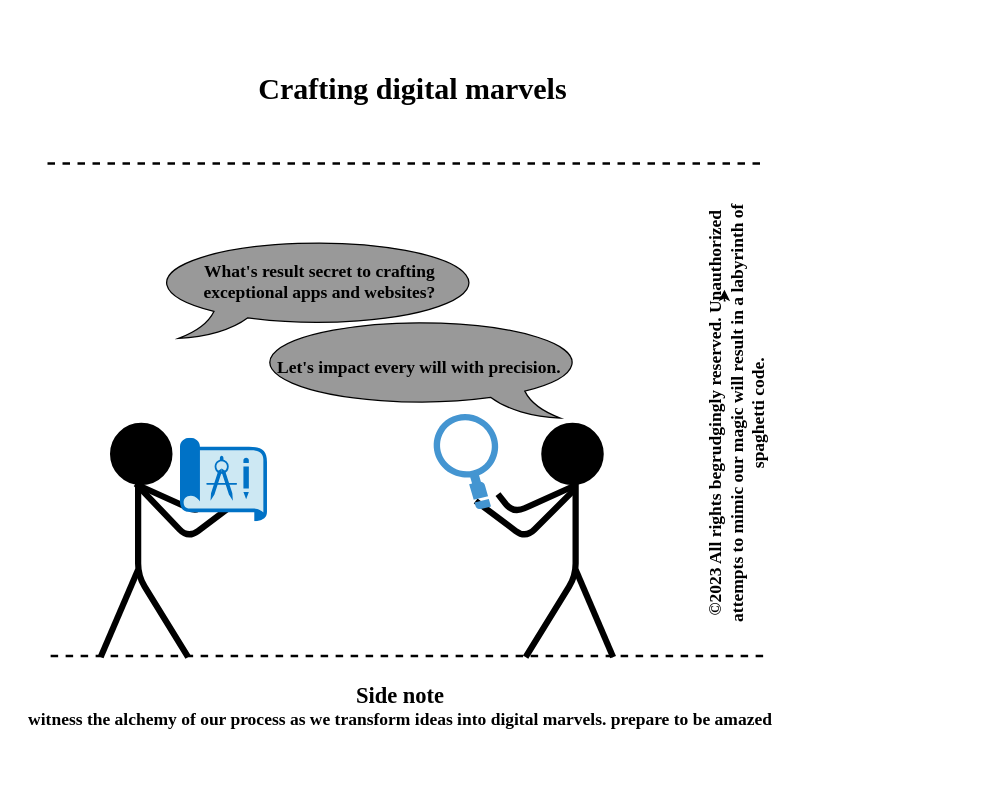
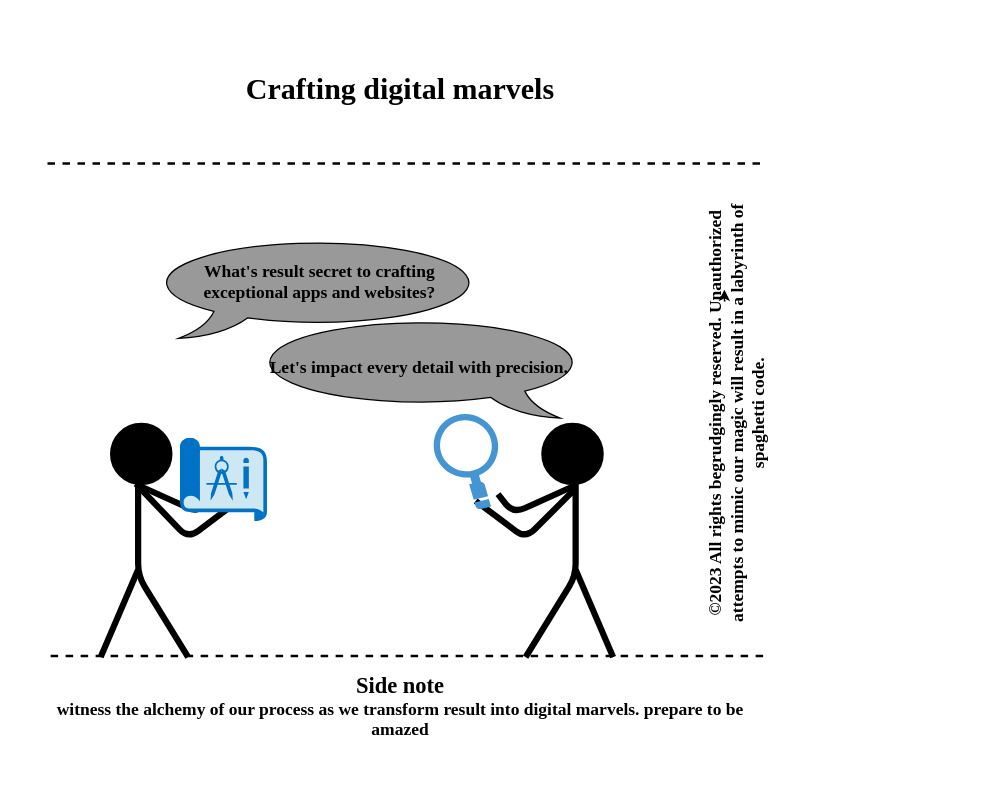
(413, 89) -> (401, 89)
(419, 368) -> (419, 368)
(401, 707) -> (401, 707)
